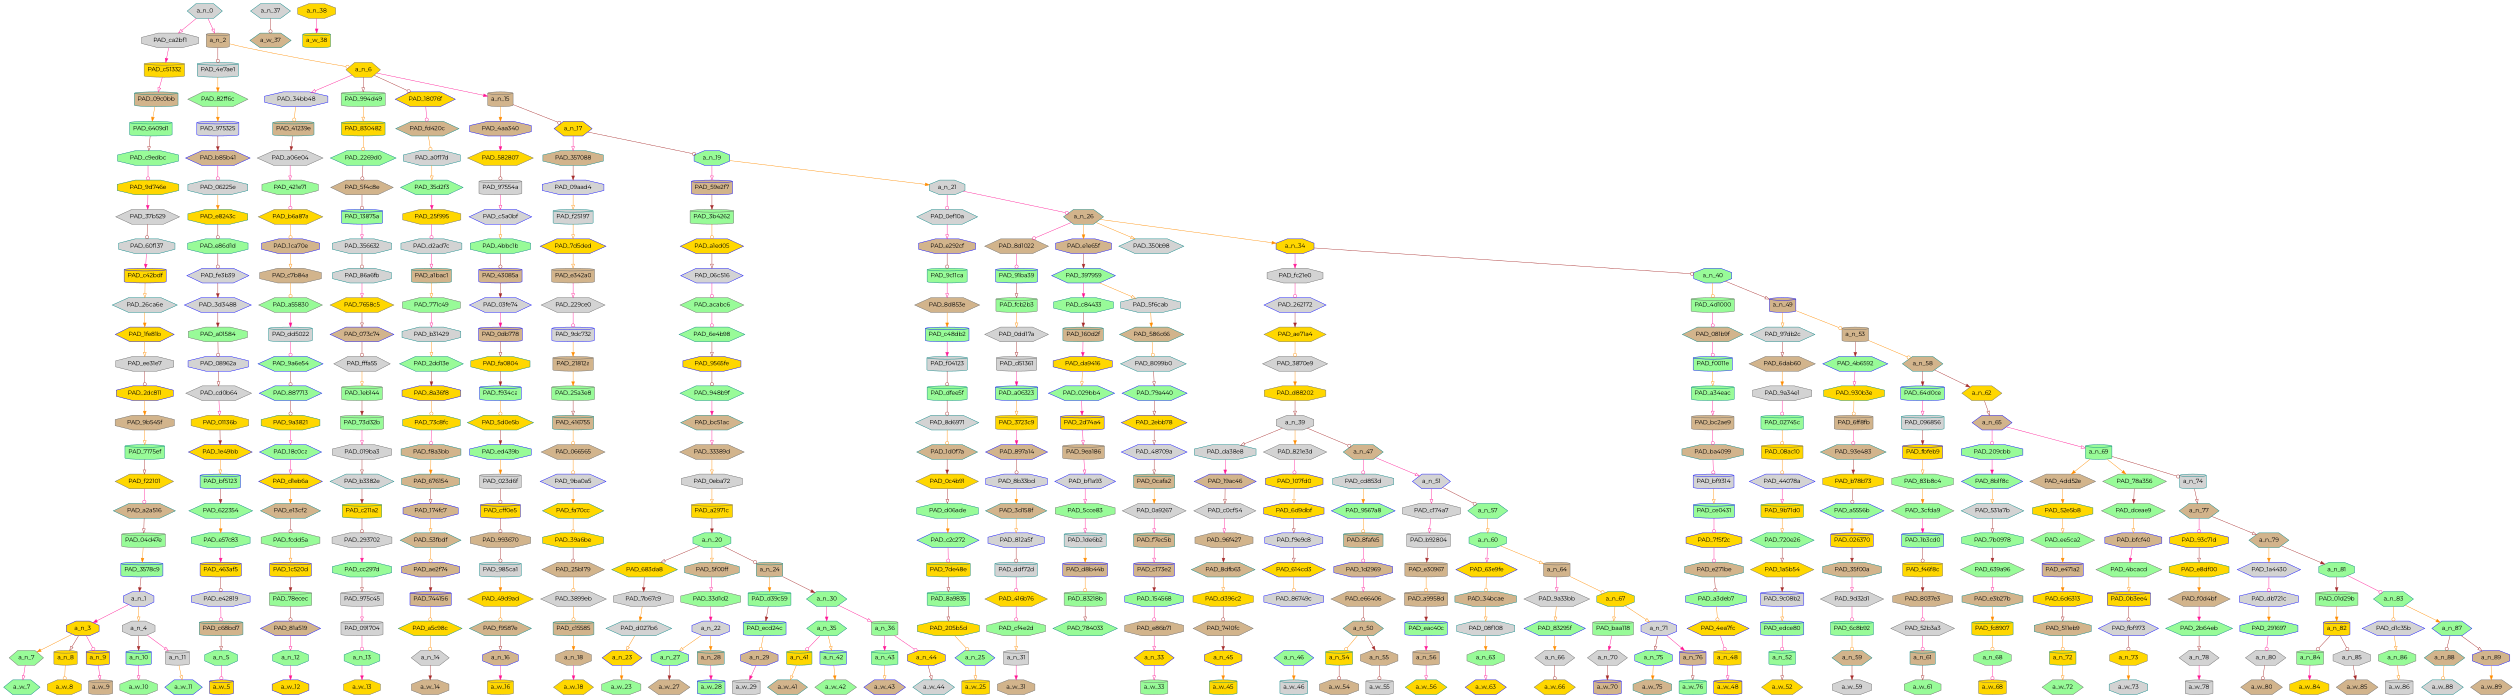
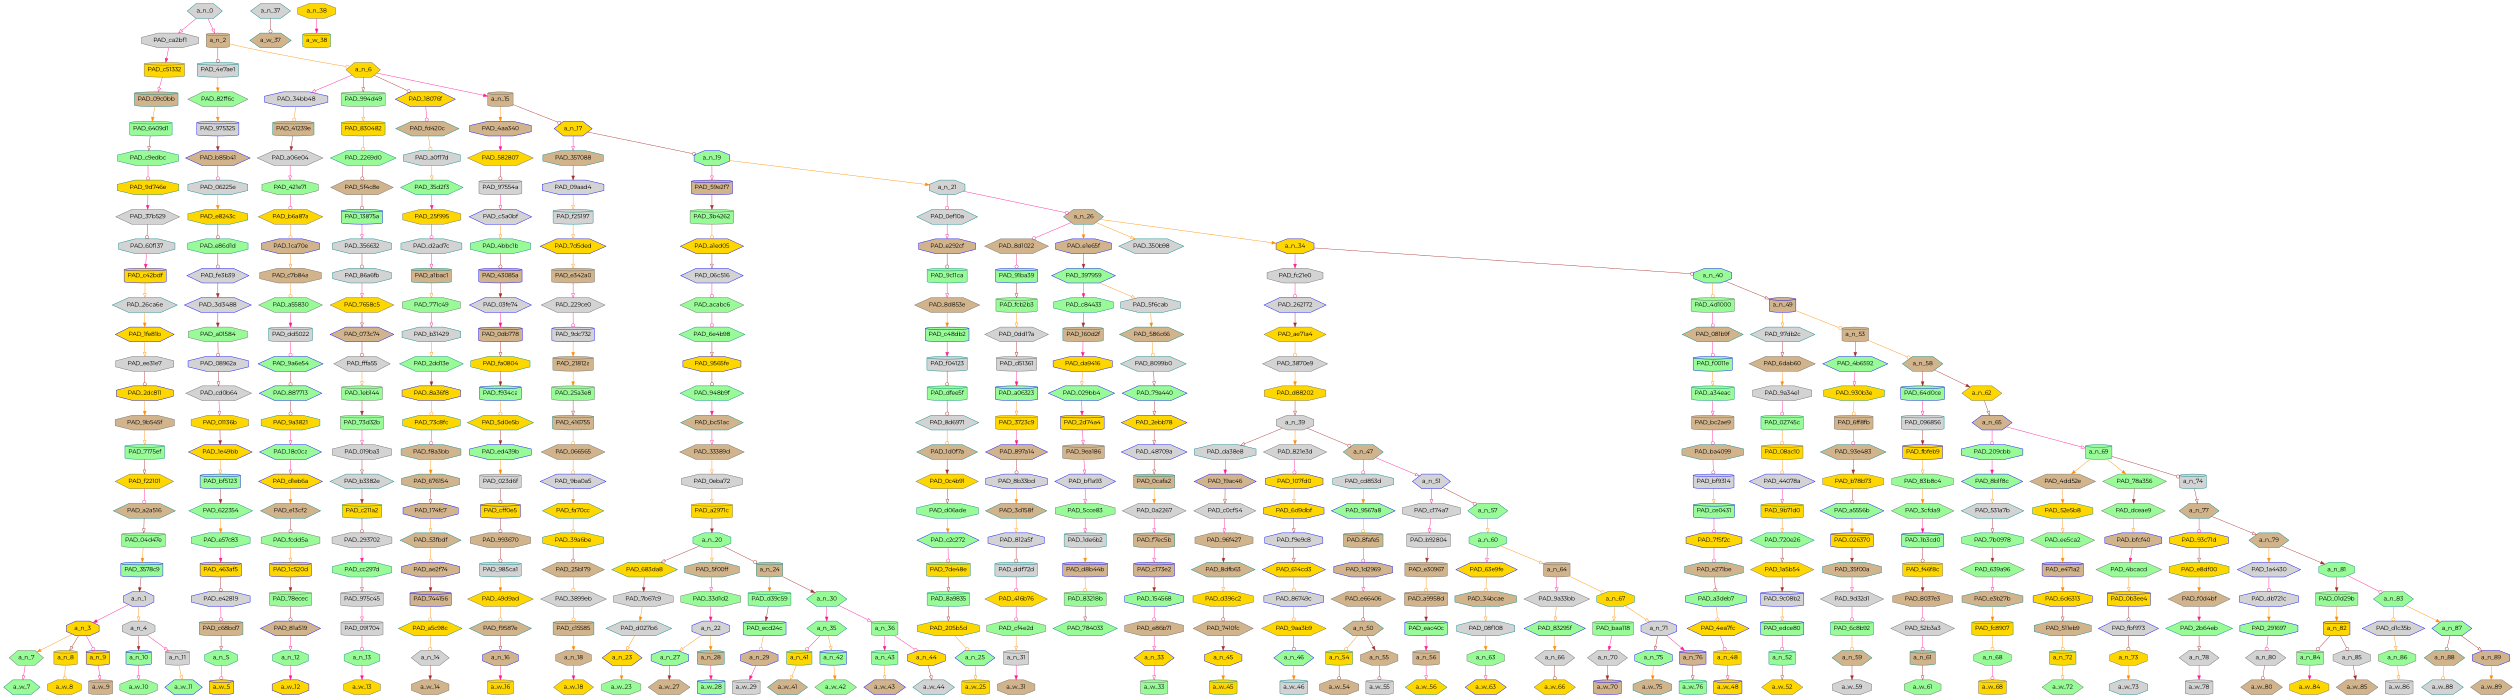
(1154, 511) -> (1154, 511)
none -> (1294, 628)
